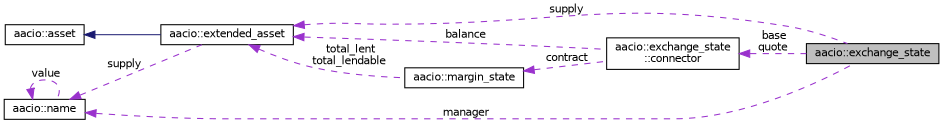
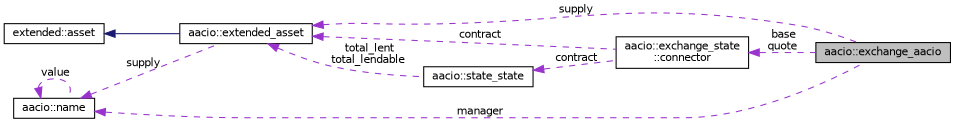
(45, 35) -> (54, 34)
(464, 35) -> (478, 35)
(873, 54) -> (883, 53)
(464, 78) -> (478, 77)
